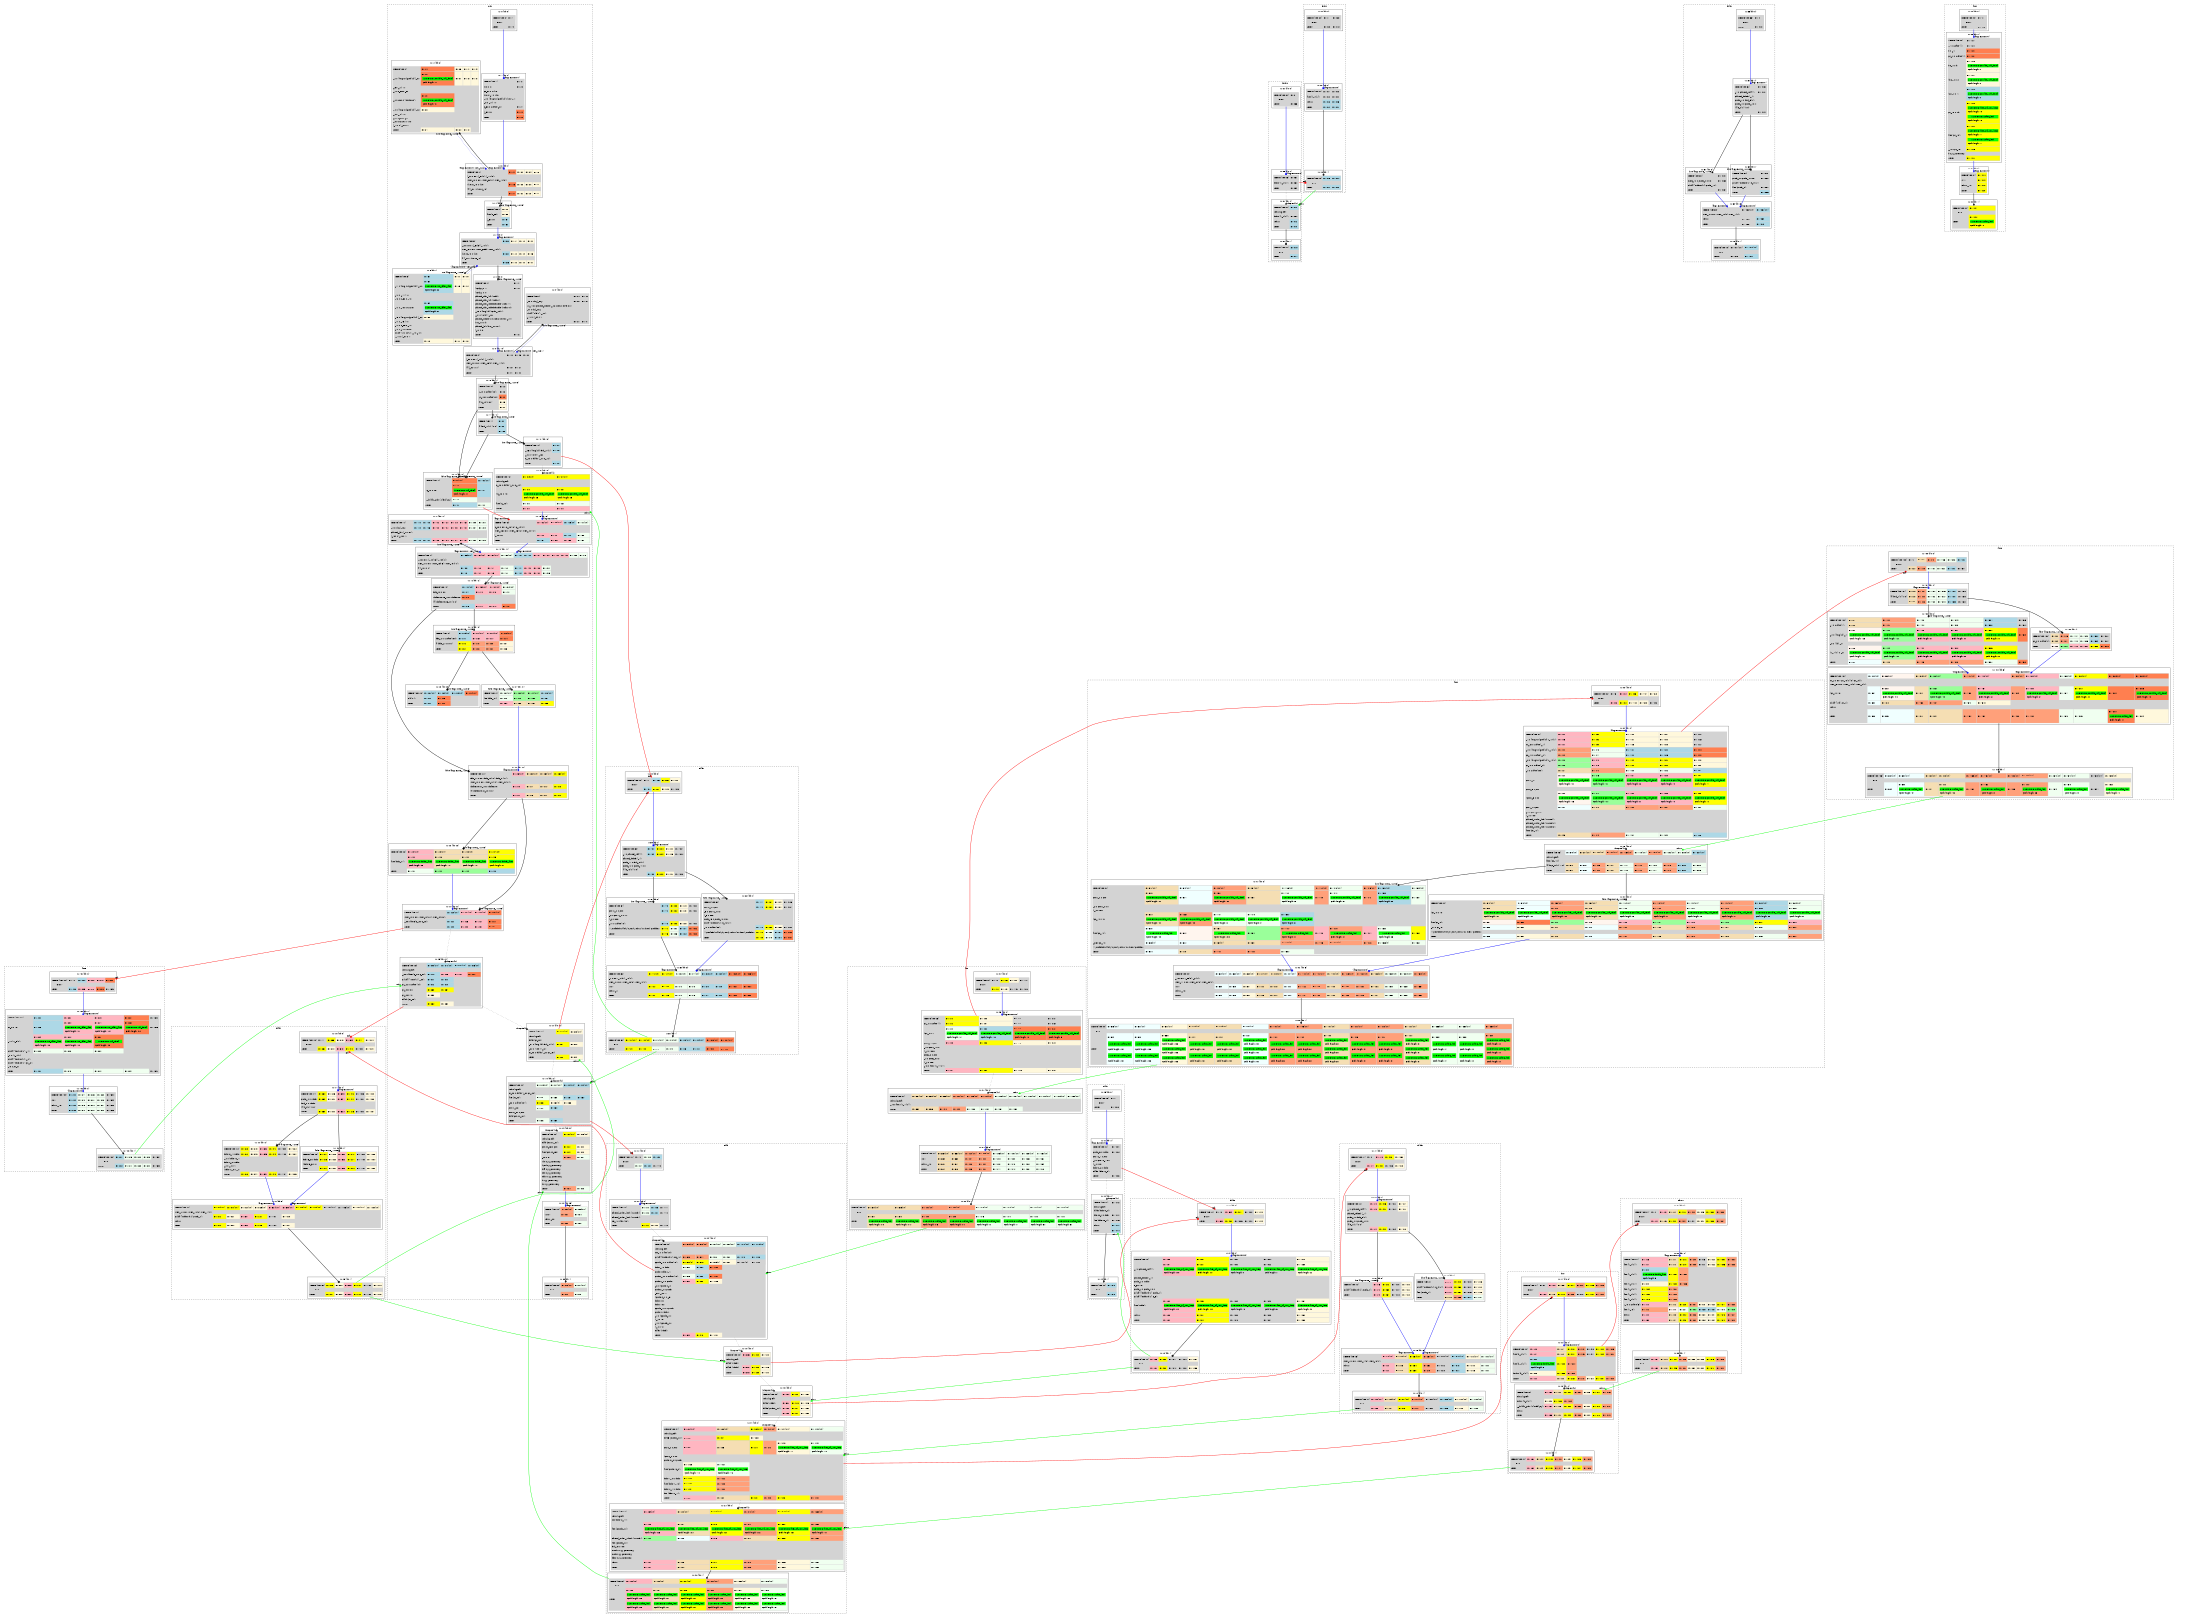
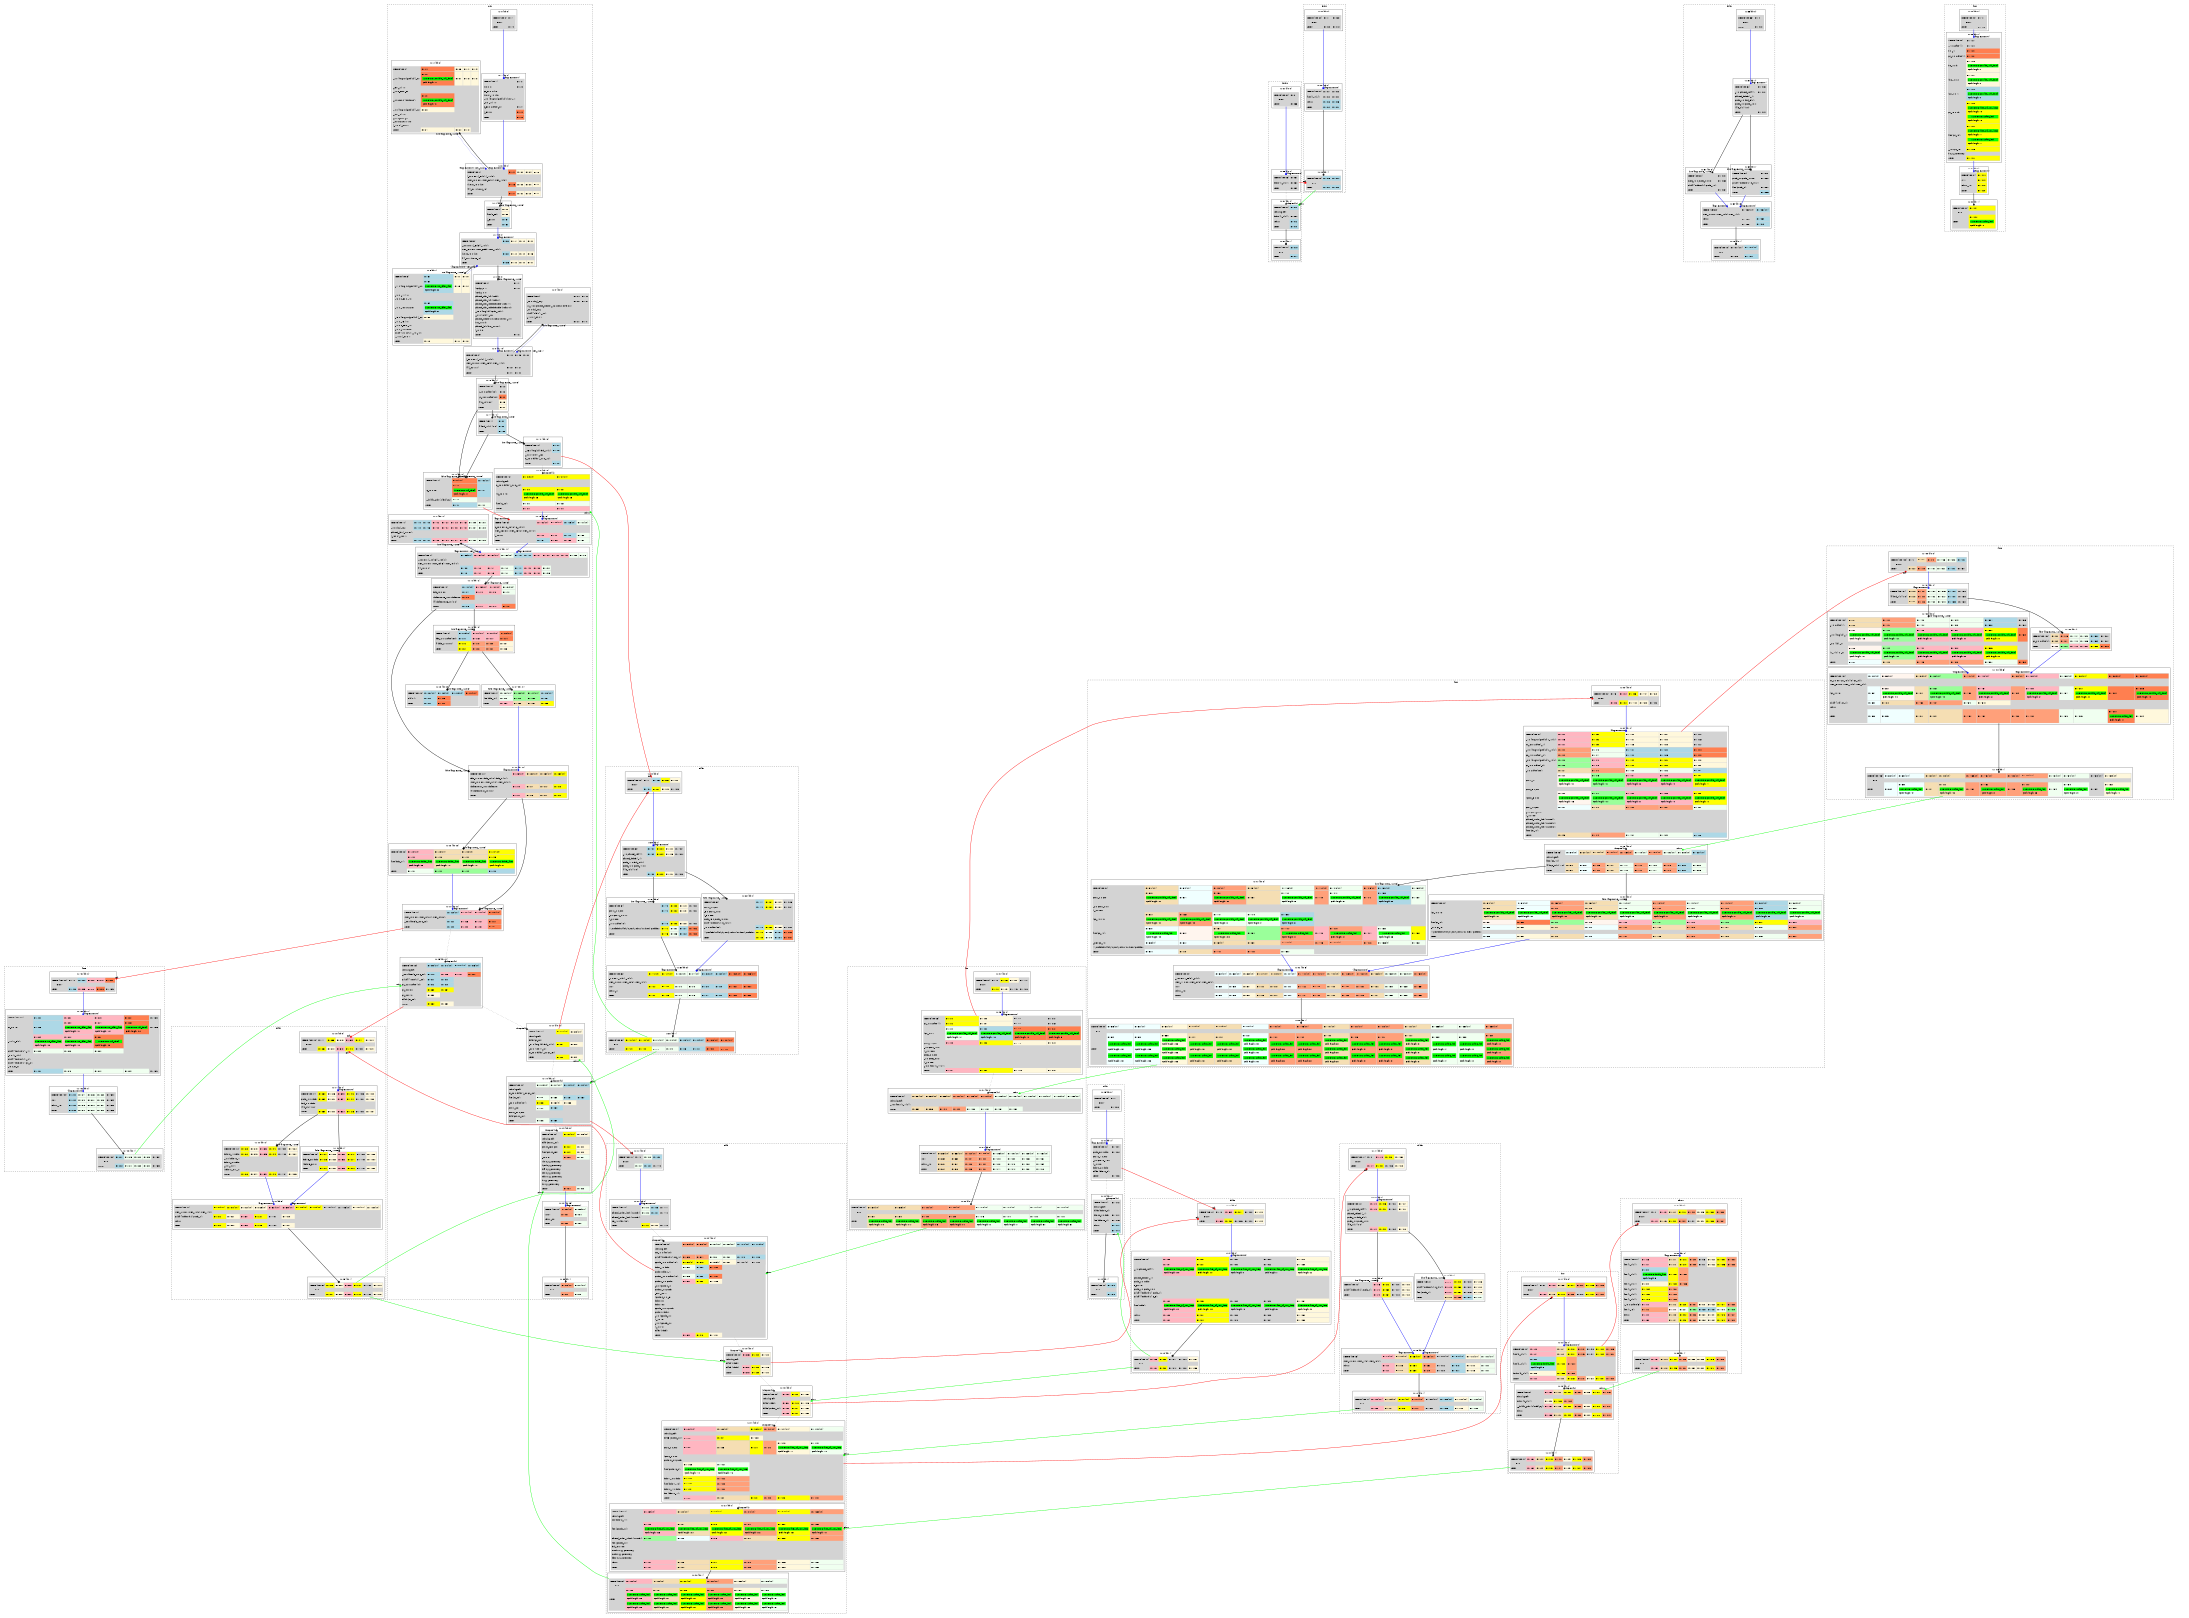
(2055, 776) -> (2055, 776)
